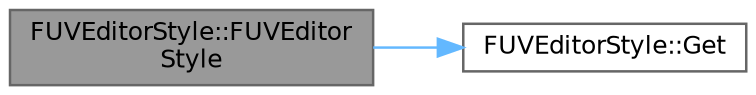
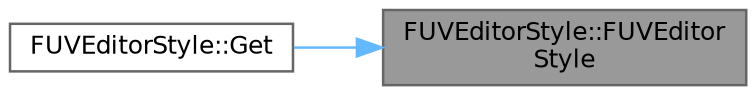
(405, 48) -> (325, 48)
